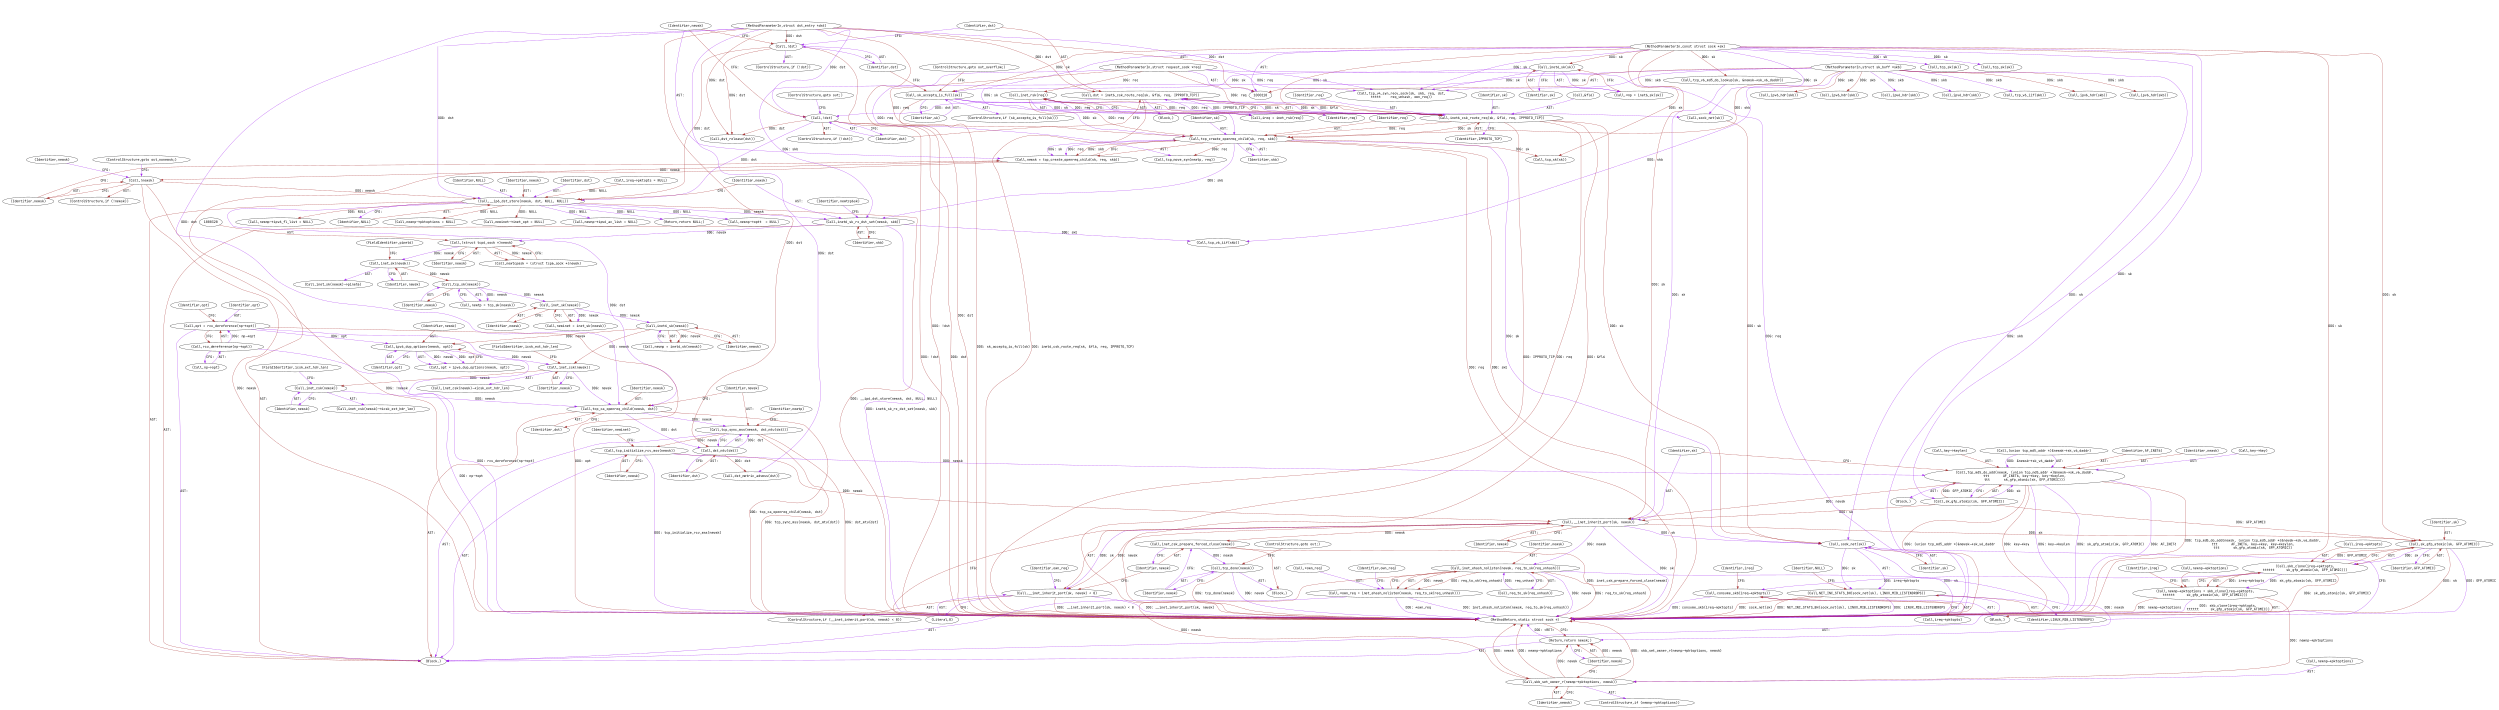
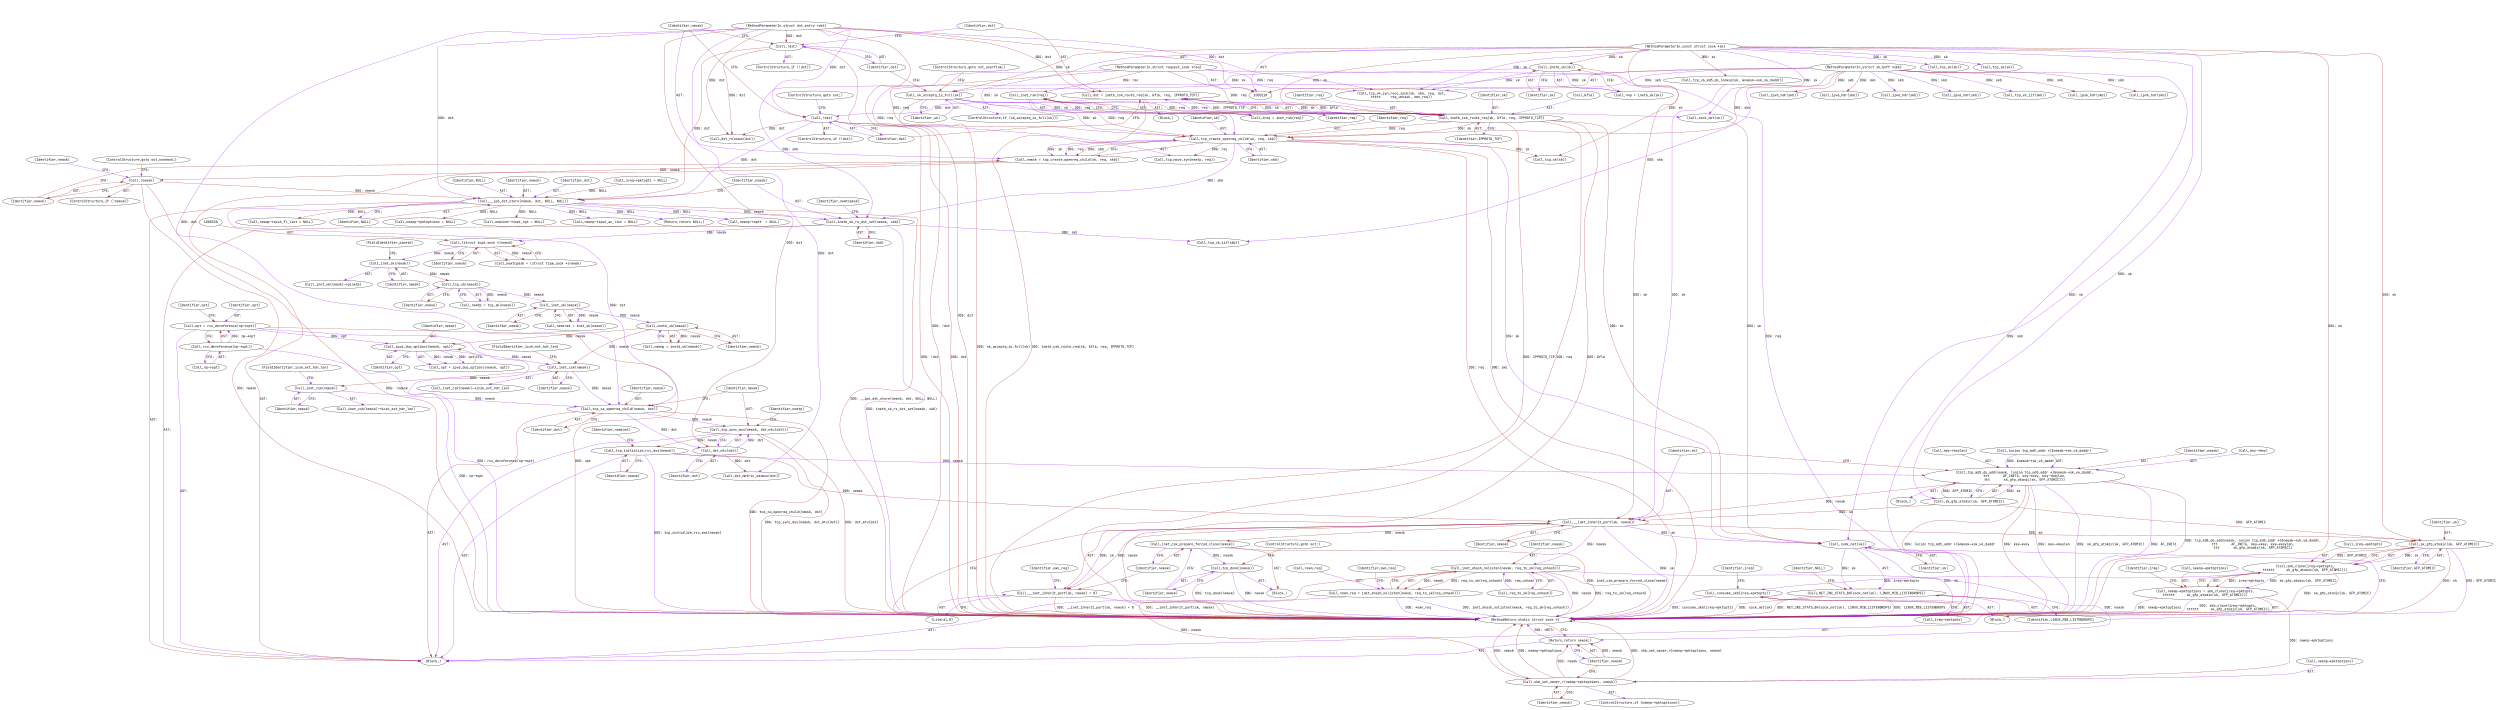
(1651, 254) -> (1635, 250)
(2142, 451) -> none
(845, 620) -> none
